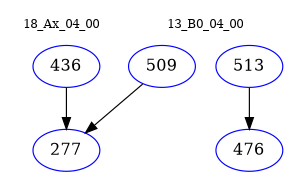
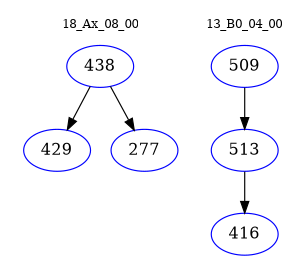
(62, 25) -> (101, 25)
(66, 66) -> (100, 66)
(127, 97) -> (245, 103)
none -> (57, 150)
(249, 150) -> (245, 234)
